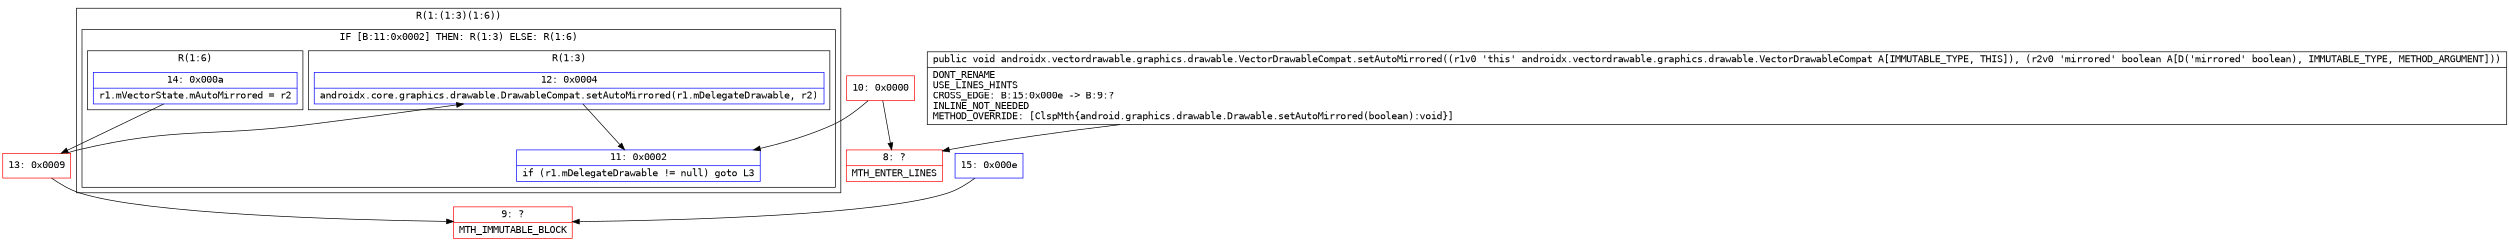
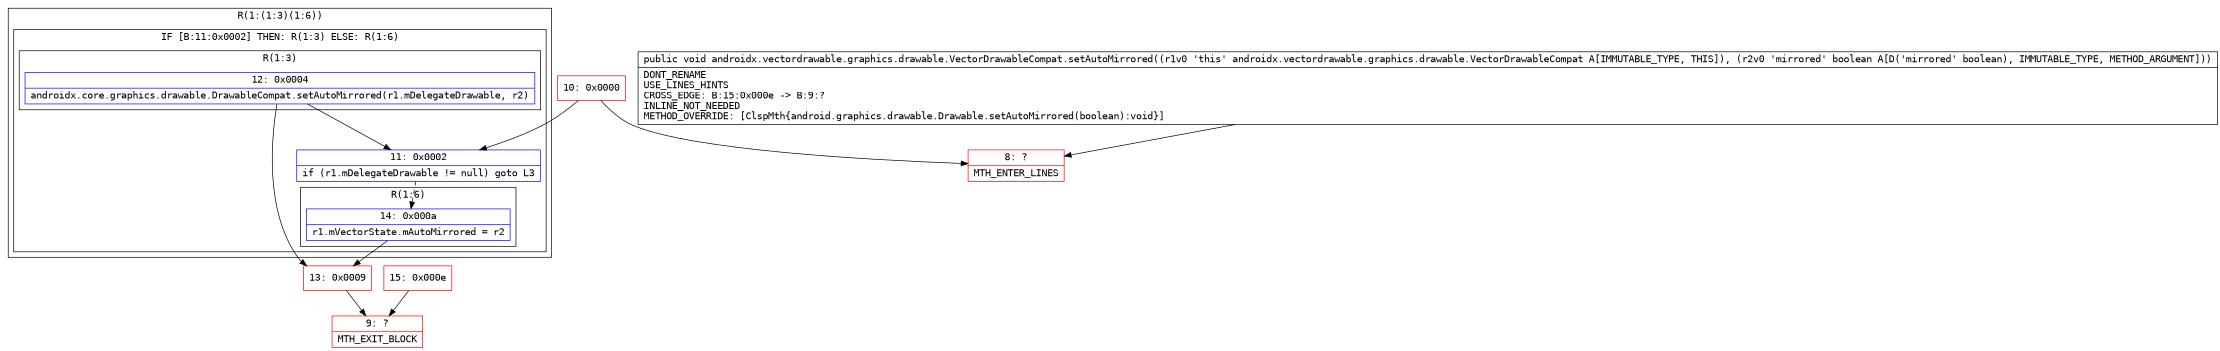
(261, 129) -> (274, 186)
(989, 166) -> (418, 278)
none -> (414, 192)
(513, 230) -> (377, 339)
